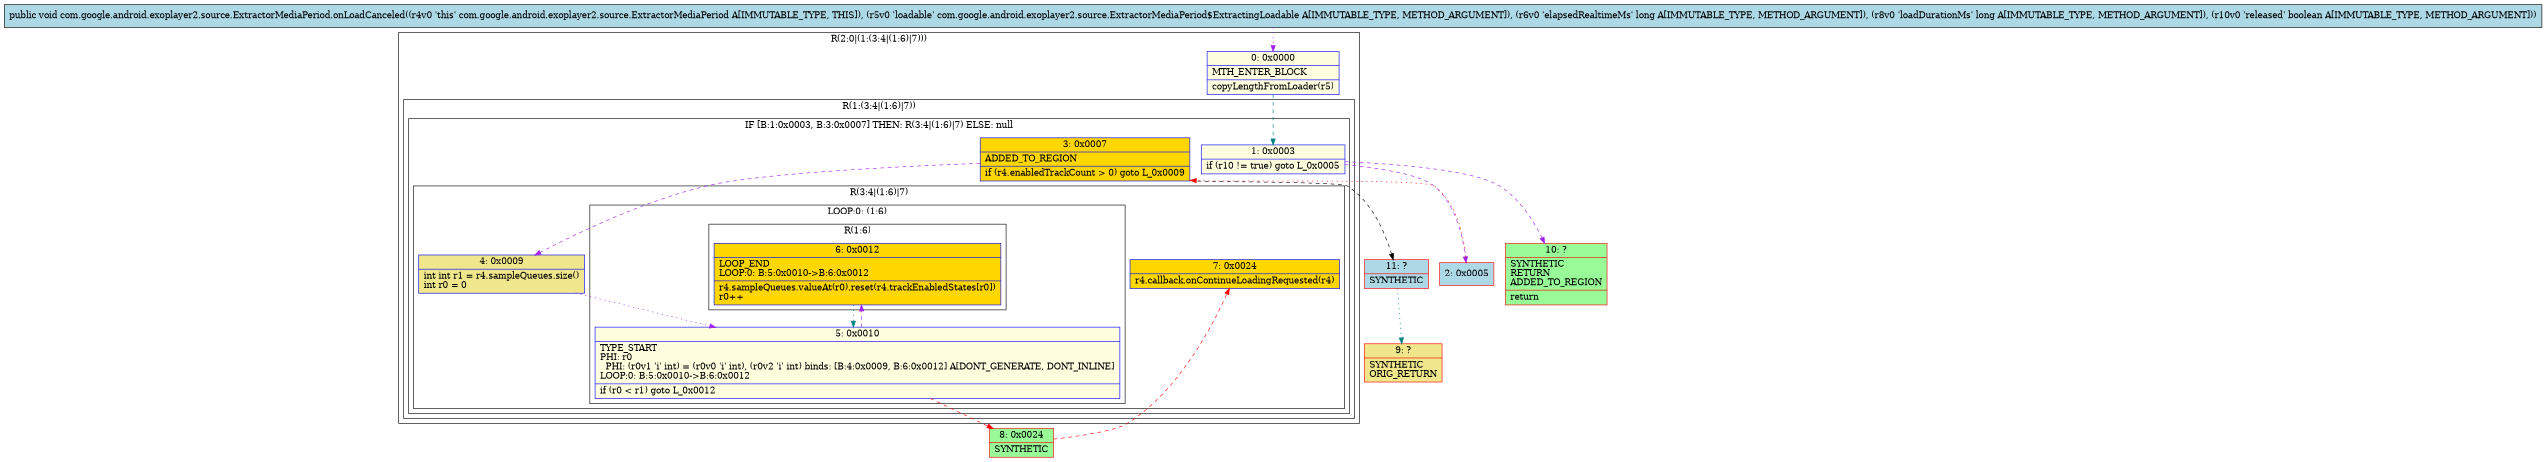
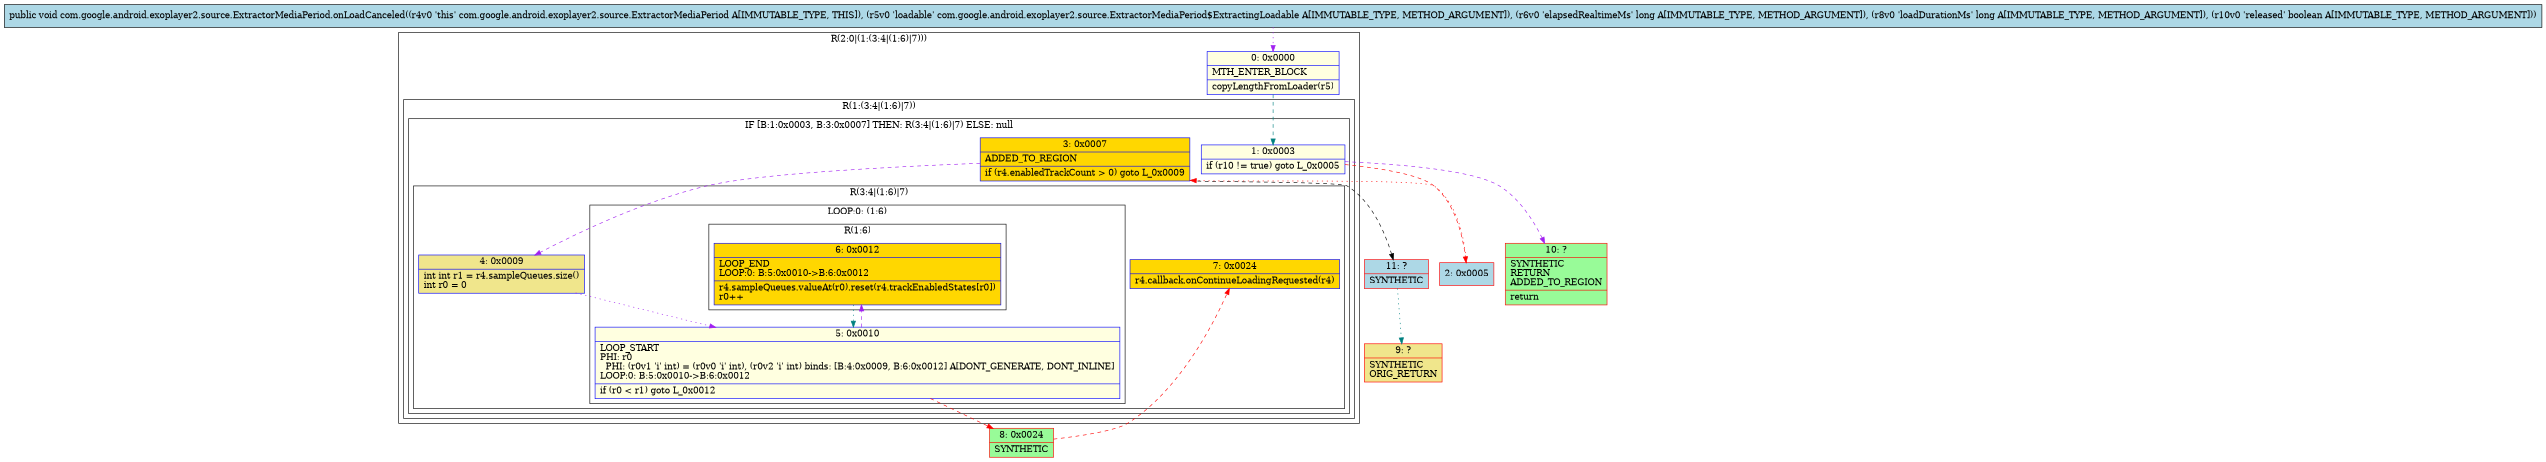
(1421, 179) -> (1421, 179)
(629, 348) -> (630, 348)
